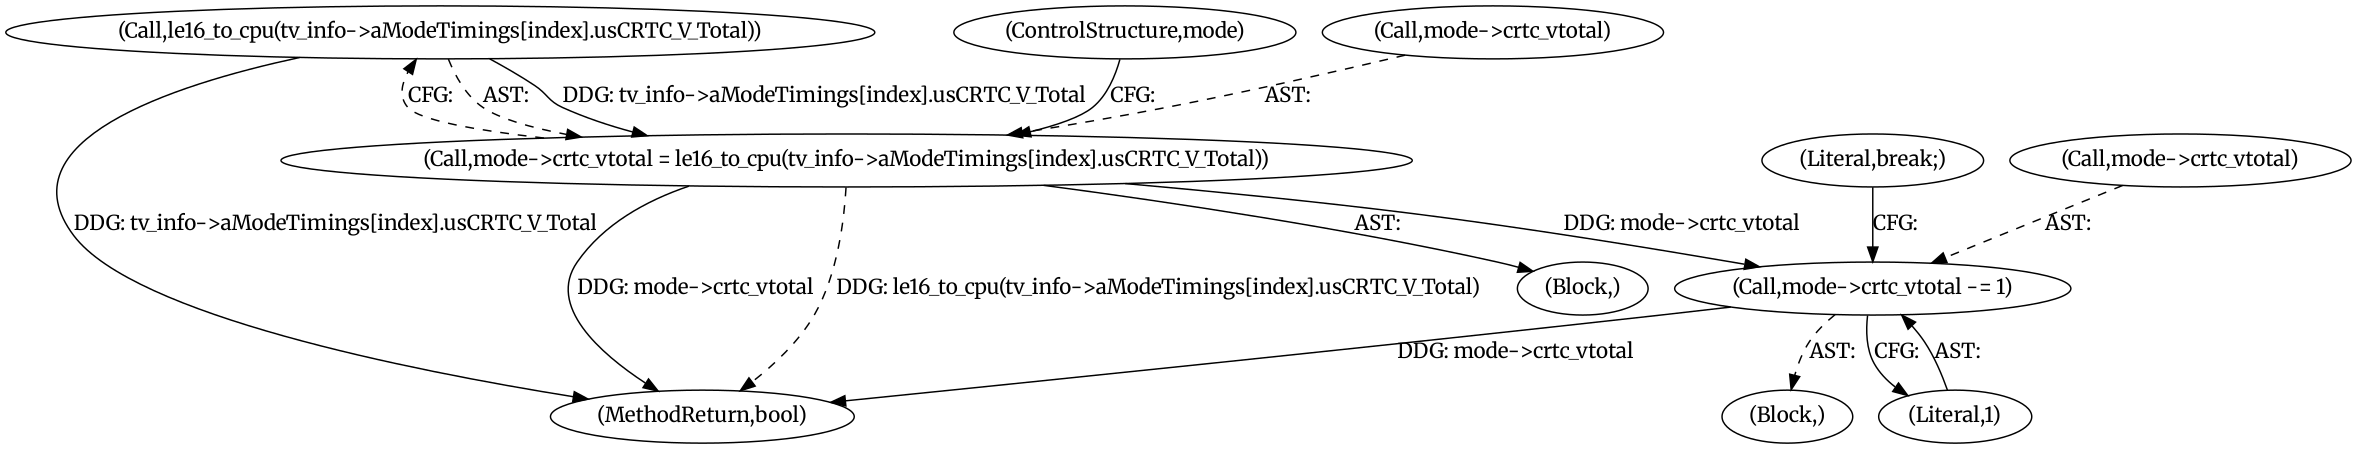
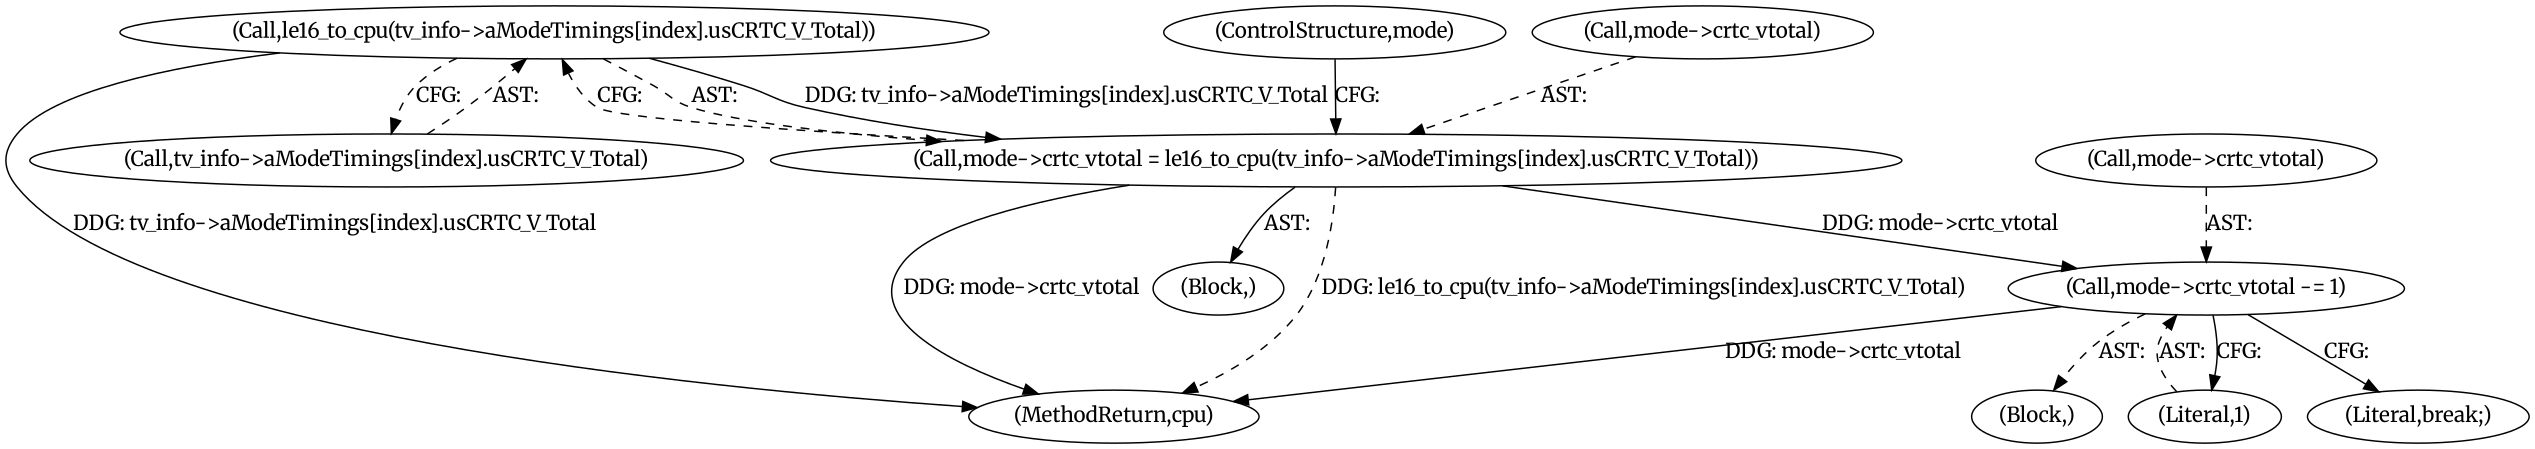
none -> (387, 160)
(1873, 217) -> (2307, 349)
(1933, 356) -> (2158, 361)
(702, 417) -> (1114, 417)
